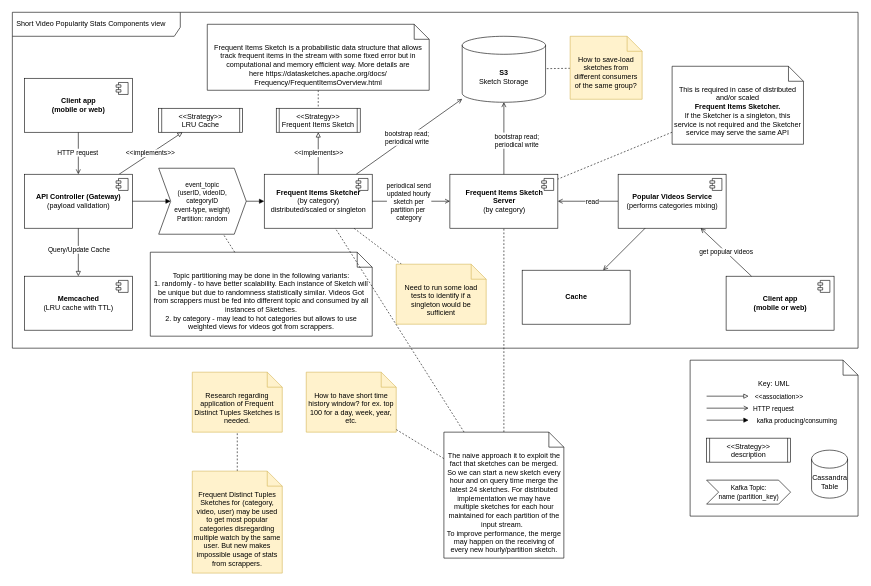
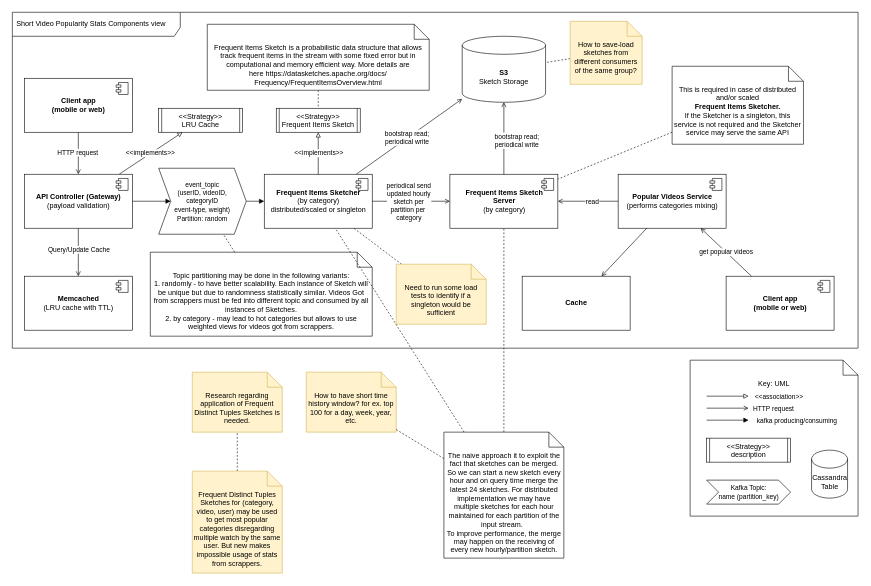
(606, 68) -> (606, 53)
(78, 270) -> (78, 272)
(576, 297) -> (576, 303)
